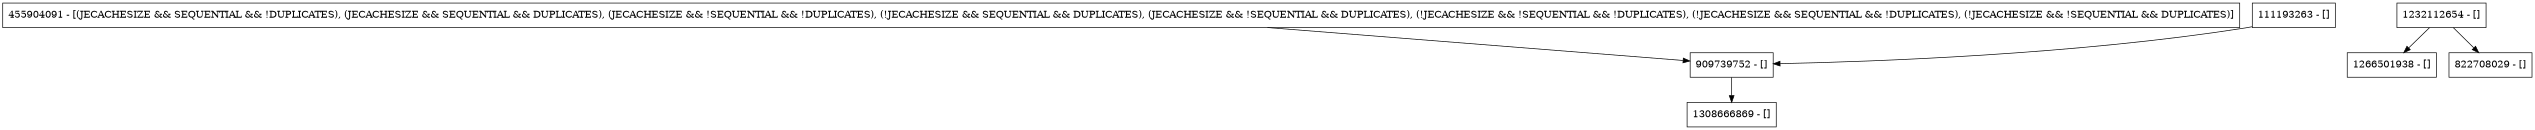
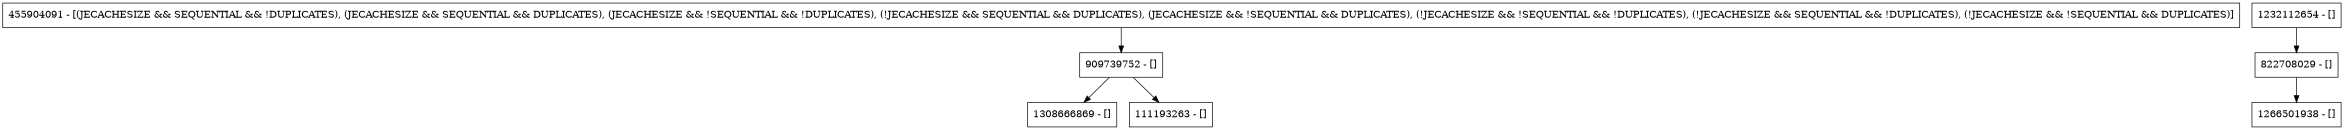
(2419, 38) -> (2297, 86)
(2017, 53) -> (1144, 87)
